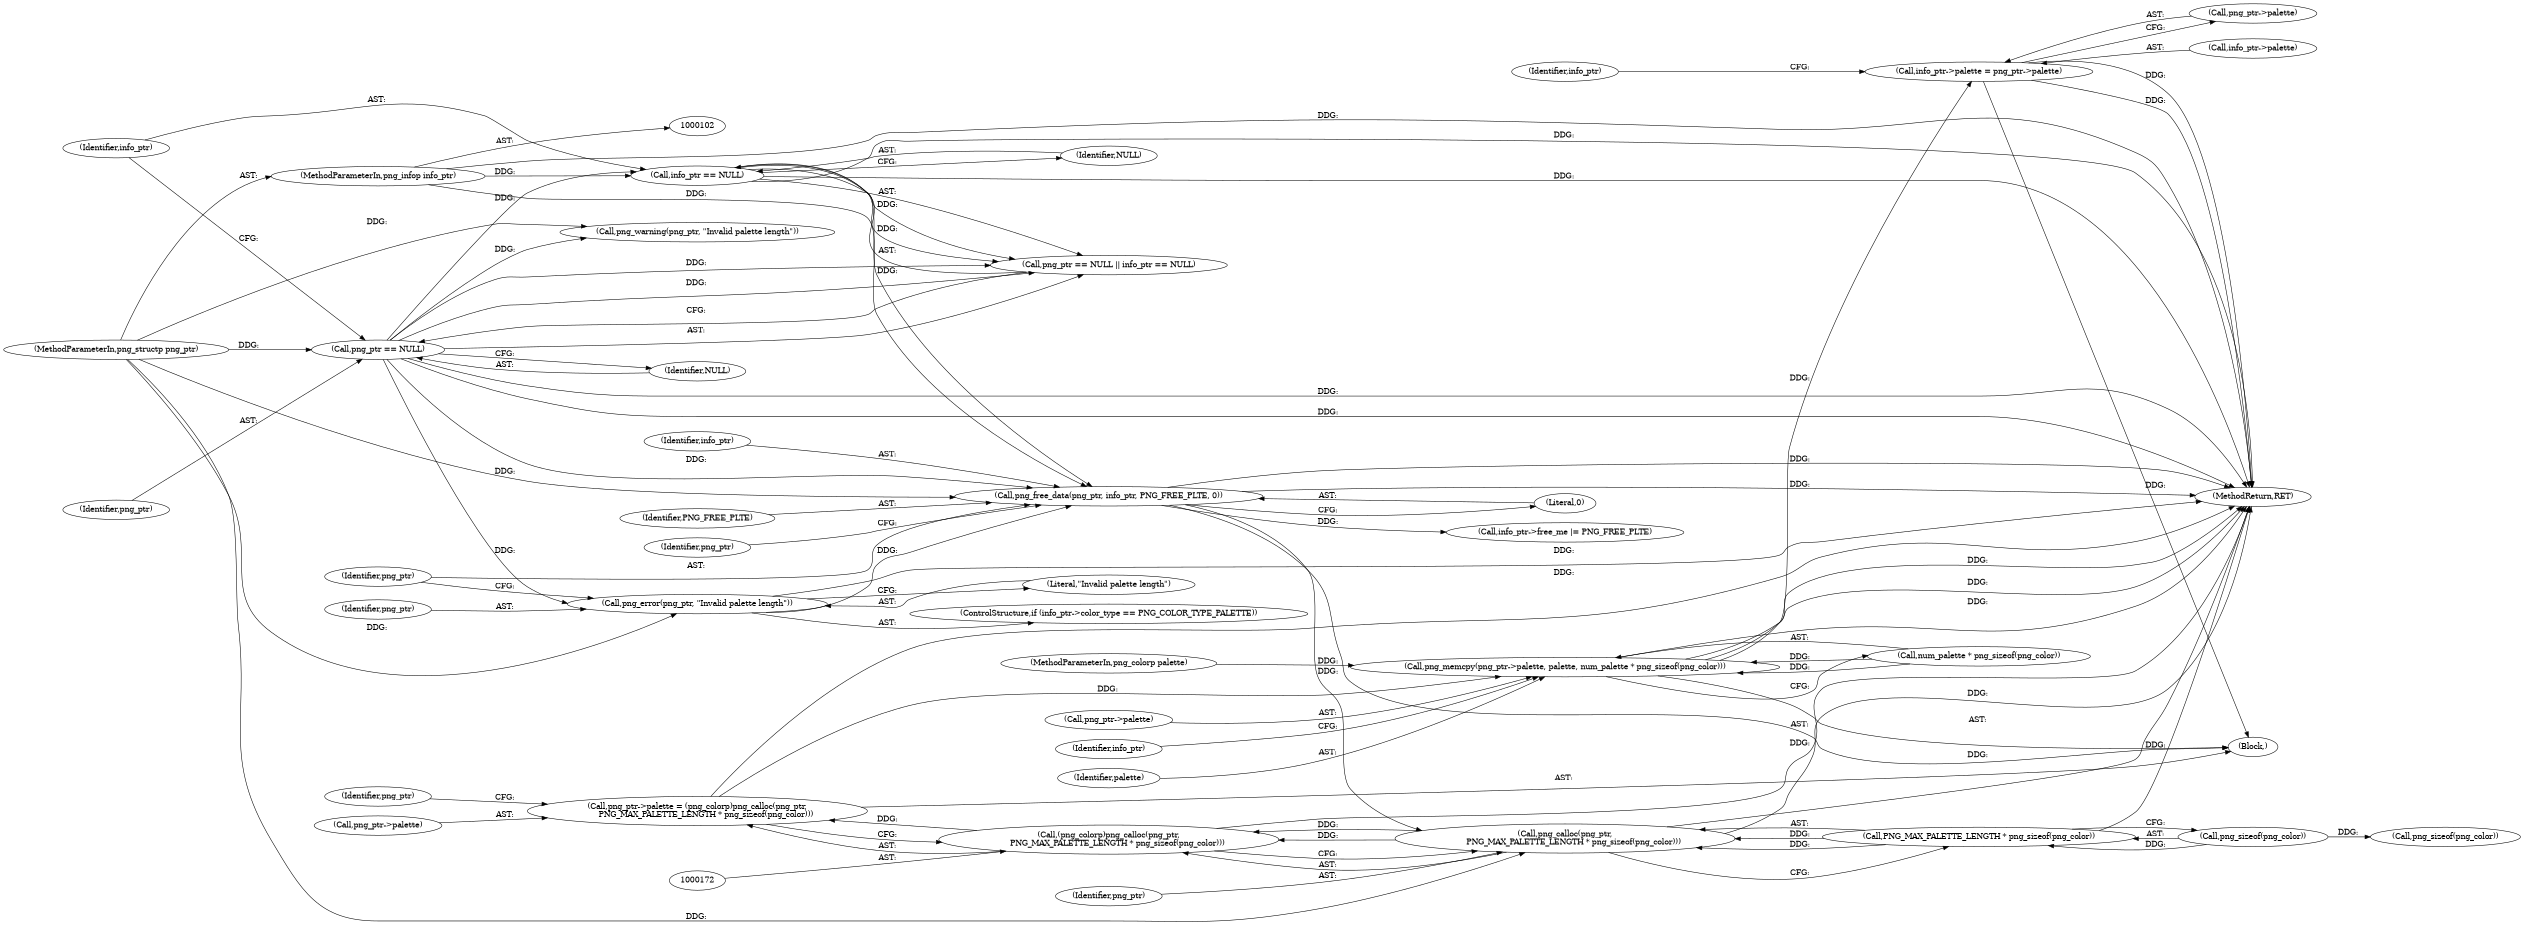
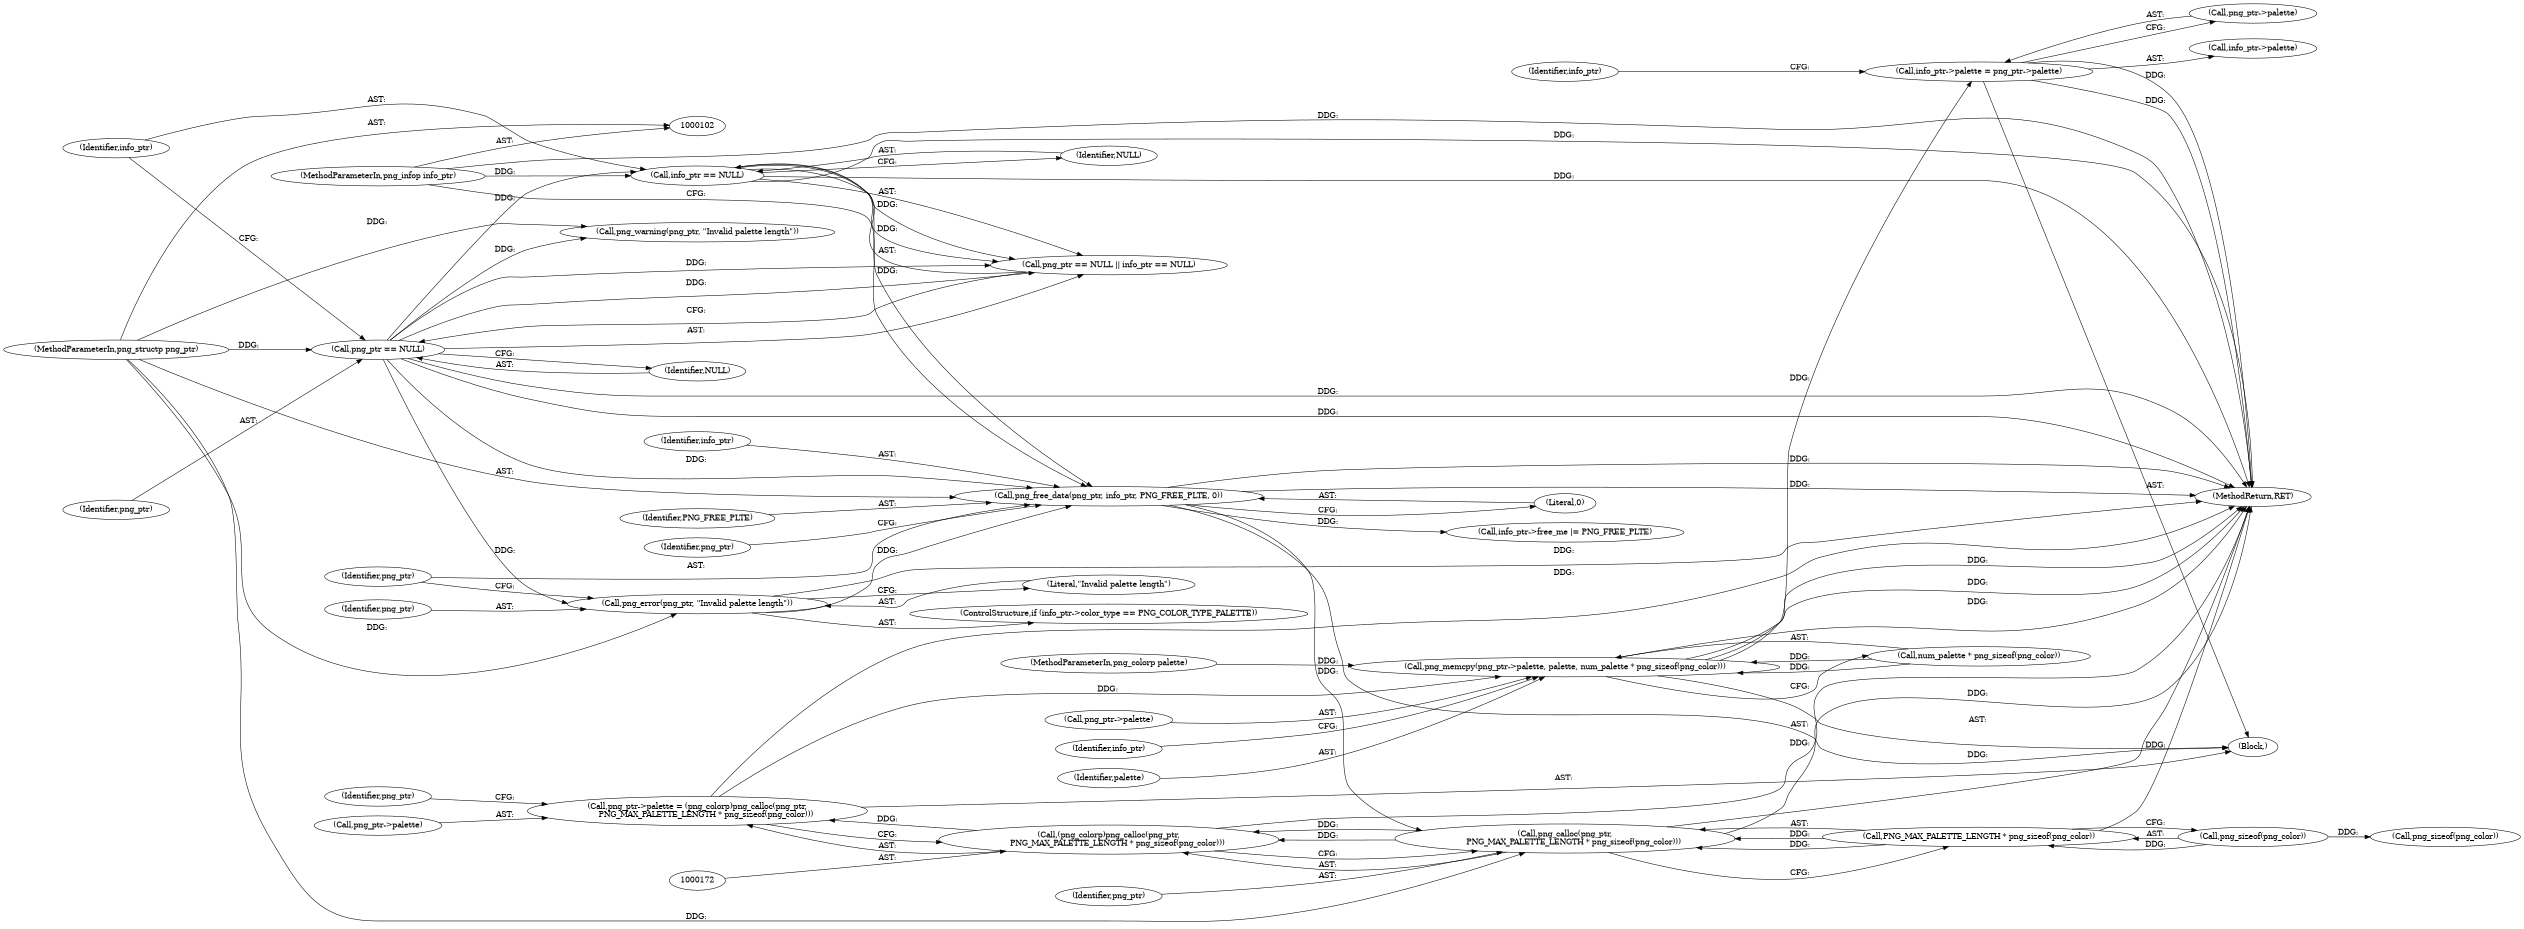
(2118, 55) -> (2149, 65)
(697, 194) -> (697, 194)
(177, 243) -> (344, 139)
(506, 472) -> (506, 472)
(2157, 486) -> (2157, 486)
